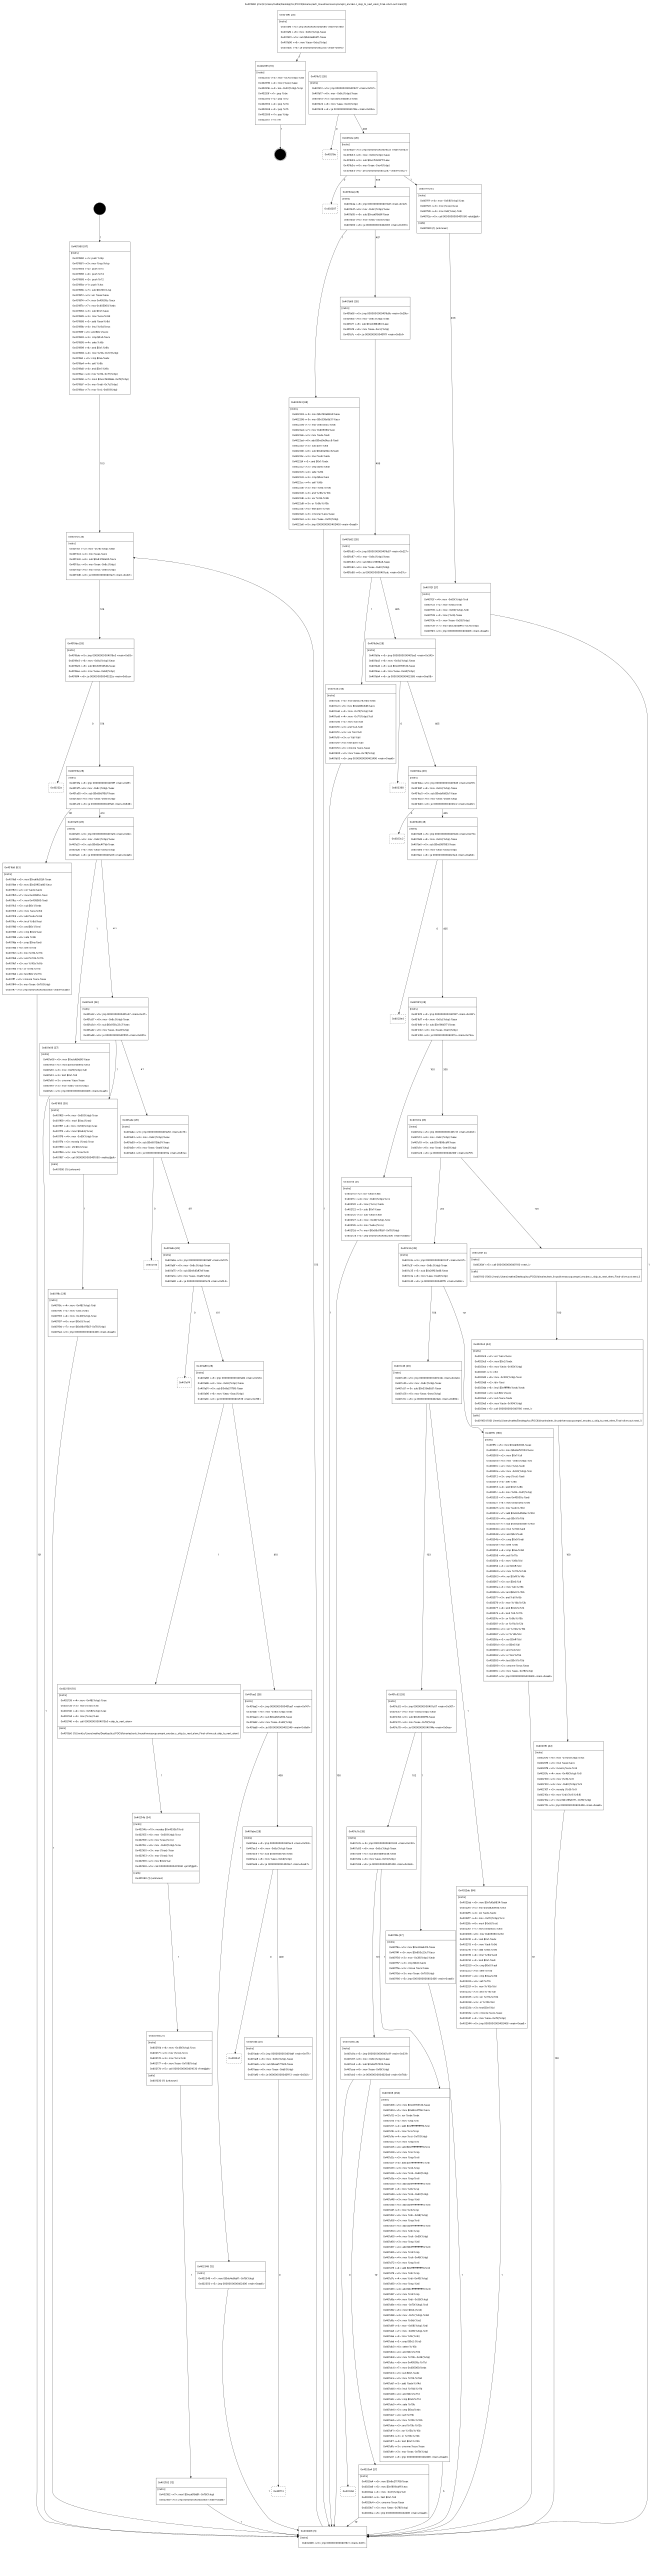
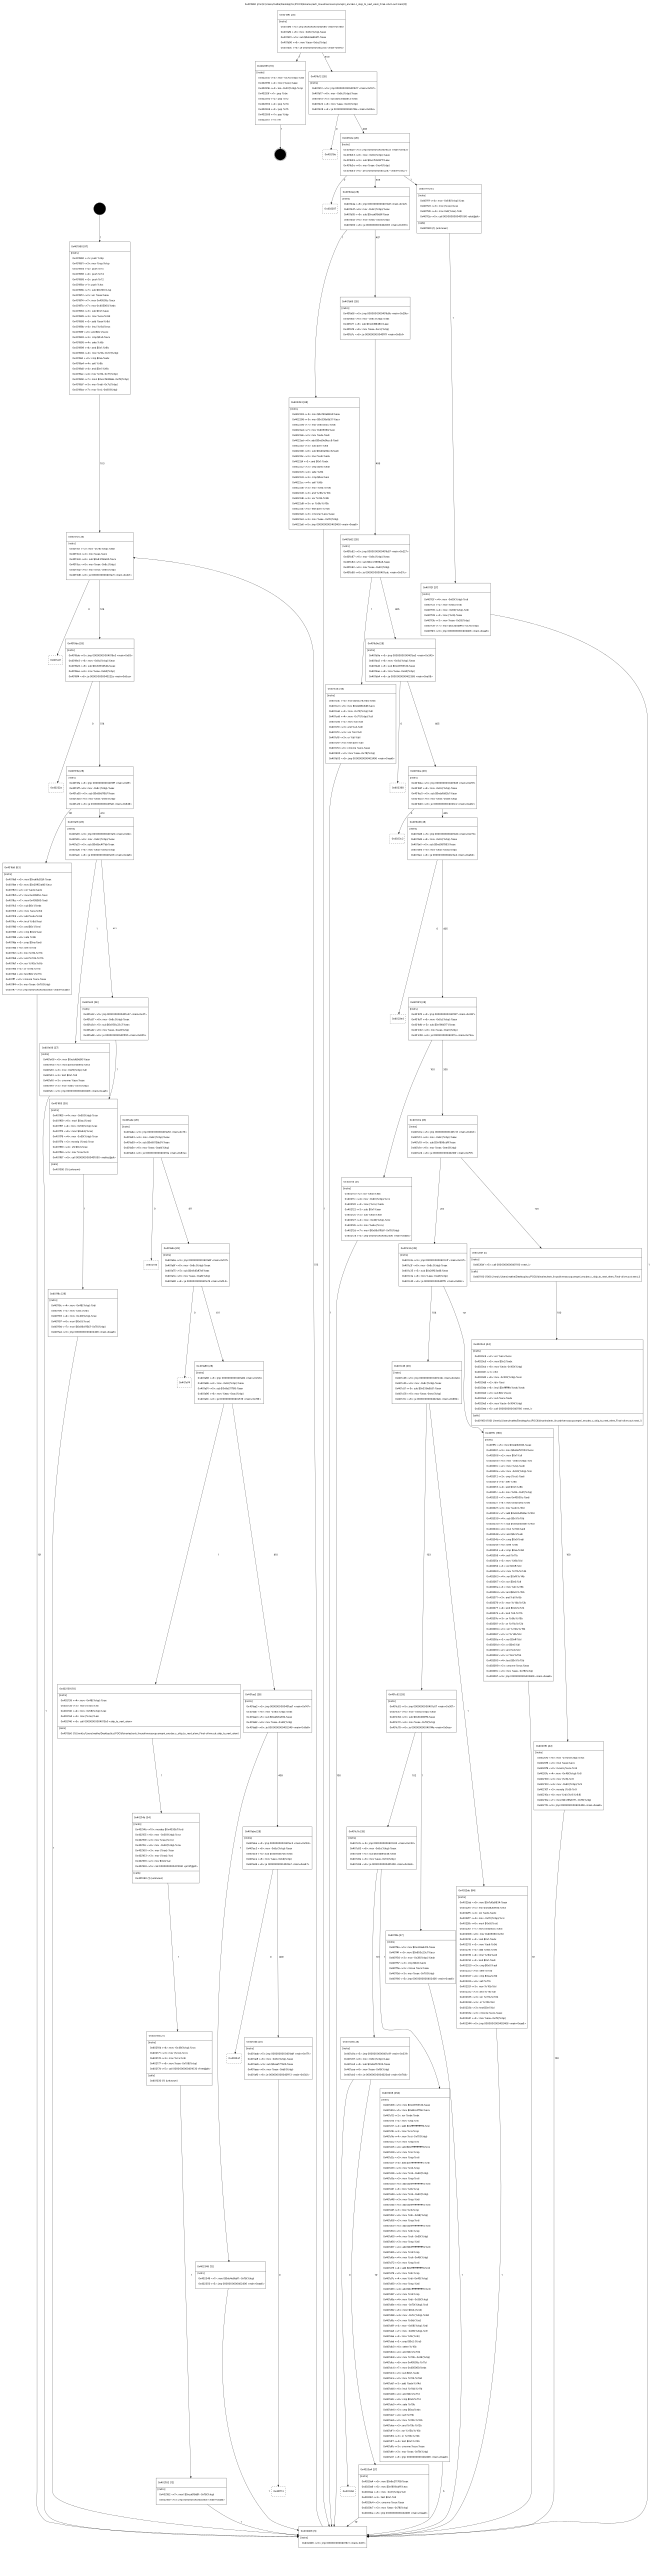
none -> (327, 62)
(453, 318) -> (453, 318)
none -> (55, 660)
(134, 1077) -> none
